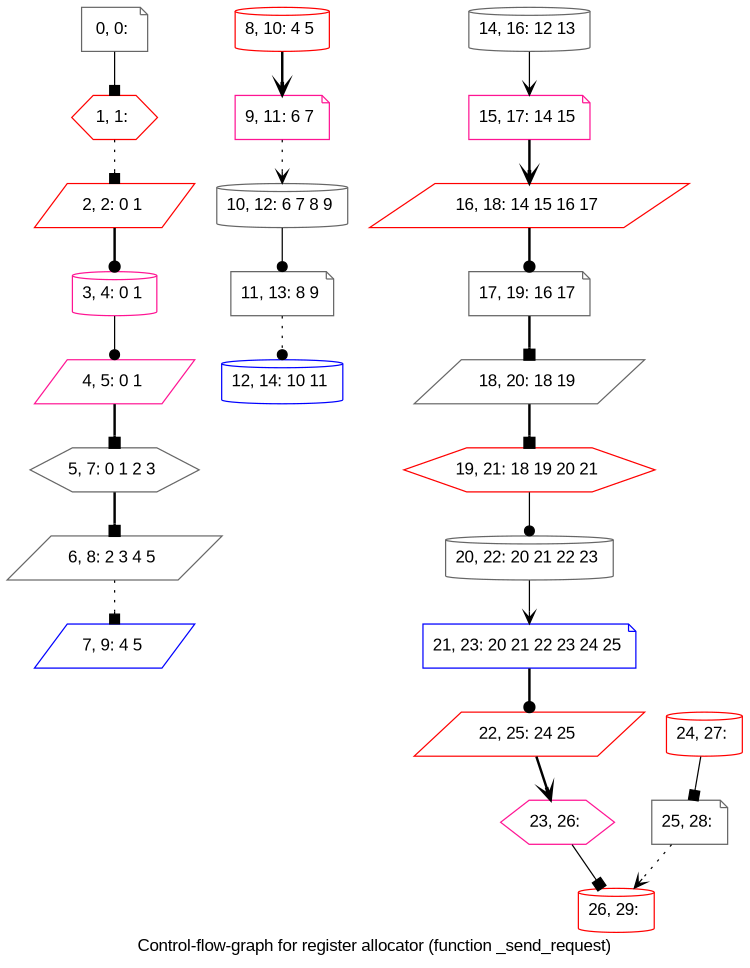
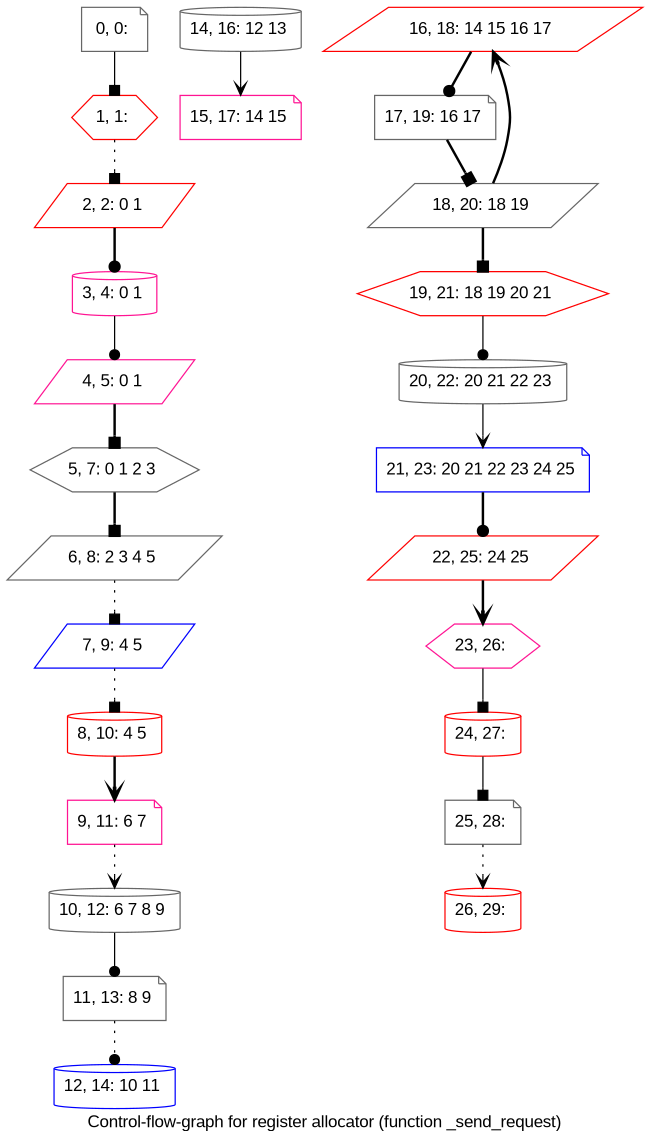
(529, 156) -> (510, 124)
none -> (115, 684)
(584, 861) -> (483, 684)
